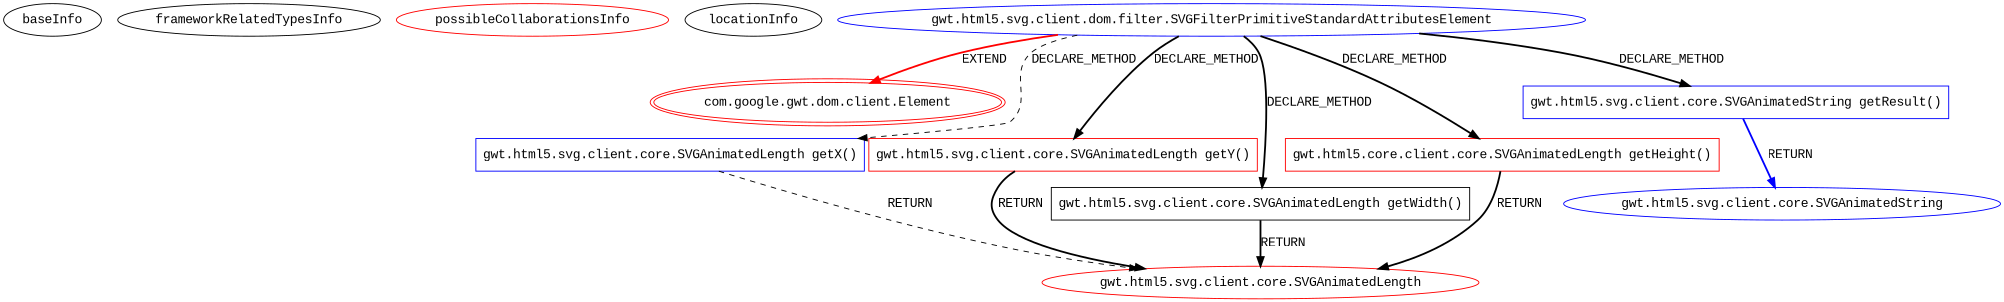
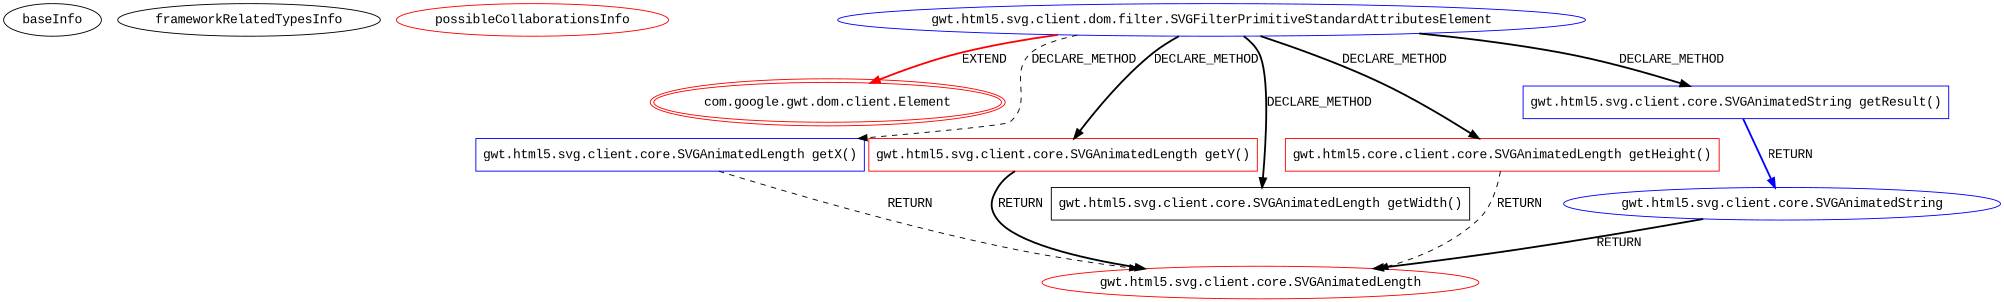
(753, 20) -> none
(1459, 235) -> (1459, 235)
(1261, 239) -> (1544, 246)
